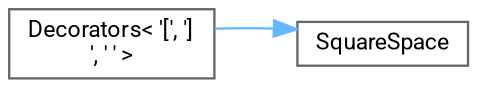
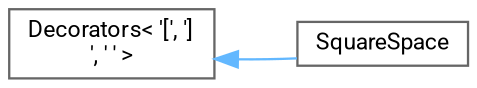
(244, 28) -> (267, 59)
